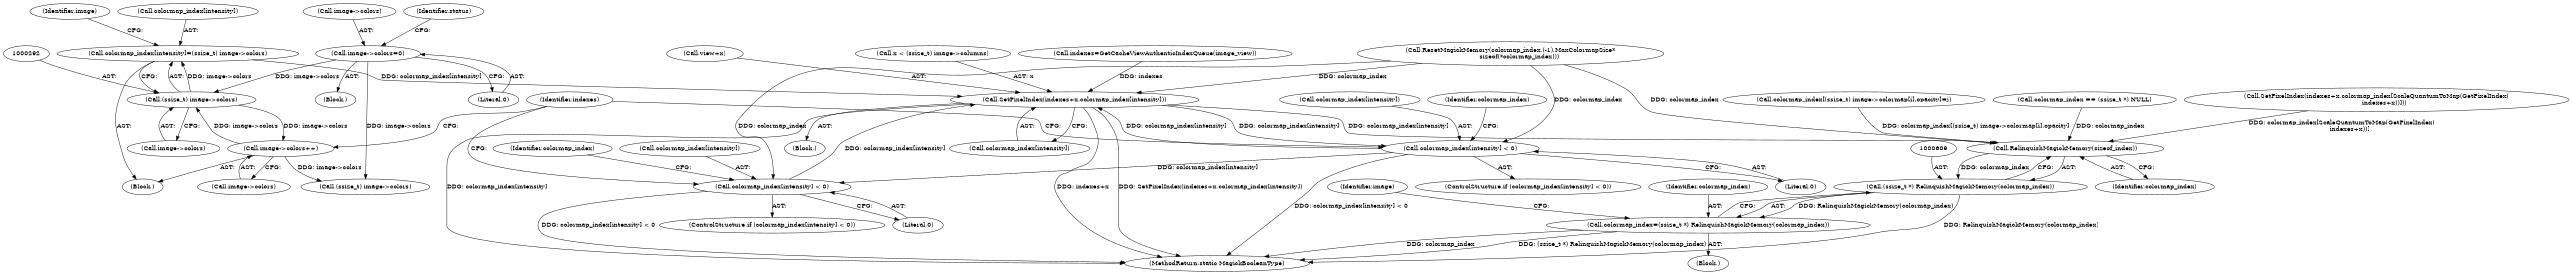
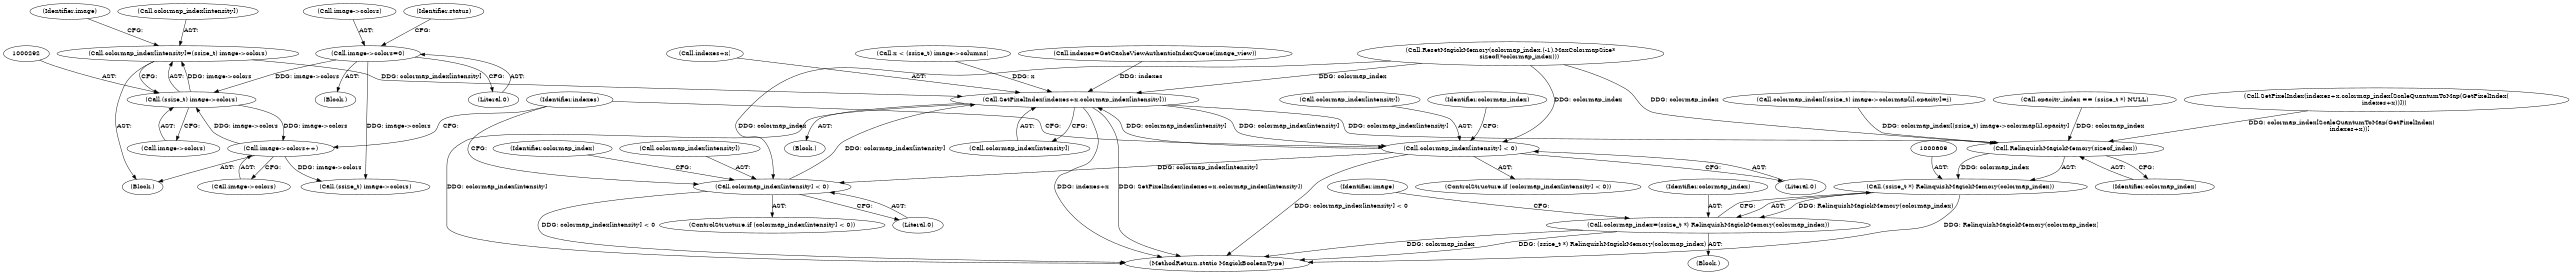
(705, 54) -> (705, 54)
(1024, 77) -> (1024, 77)
(2085, 100) -> (2085, 100)
(2028, 172) -> none
